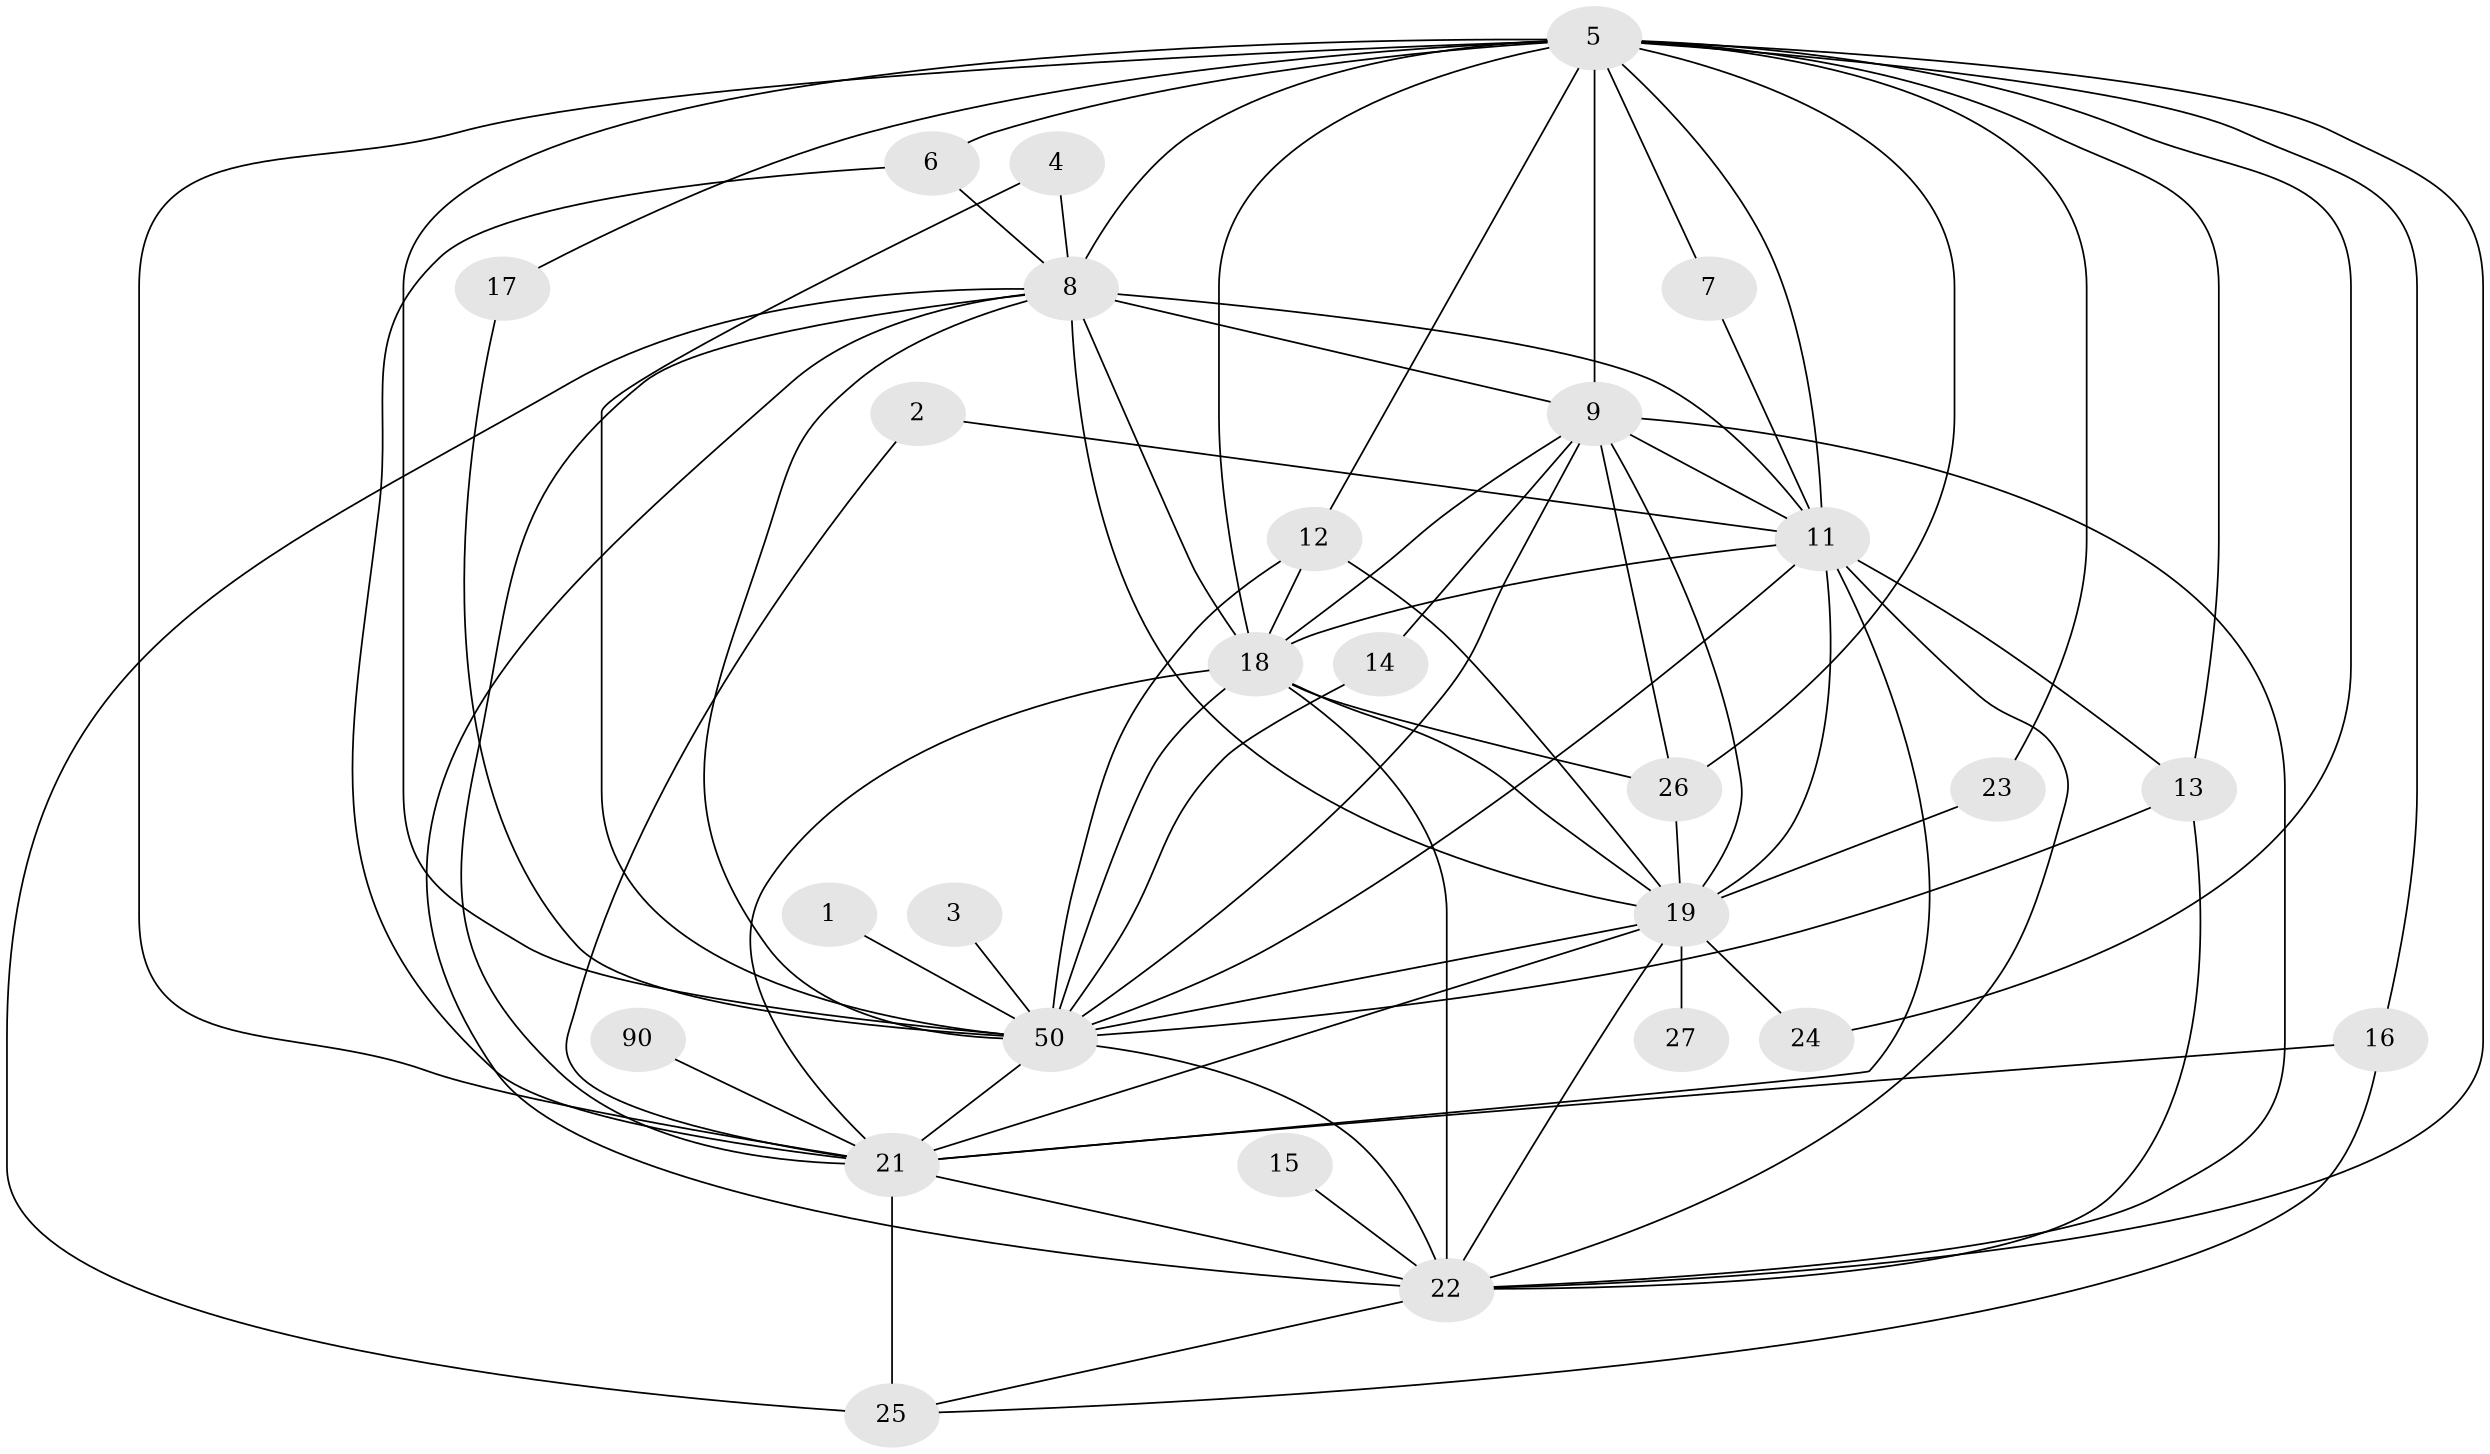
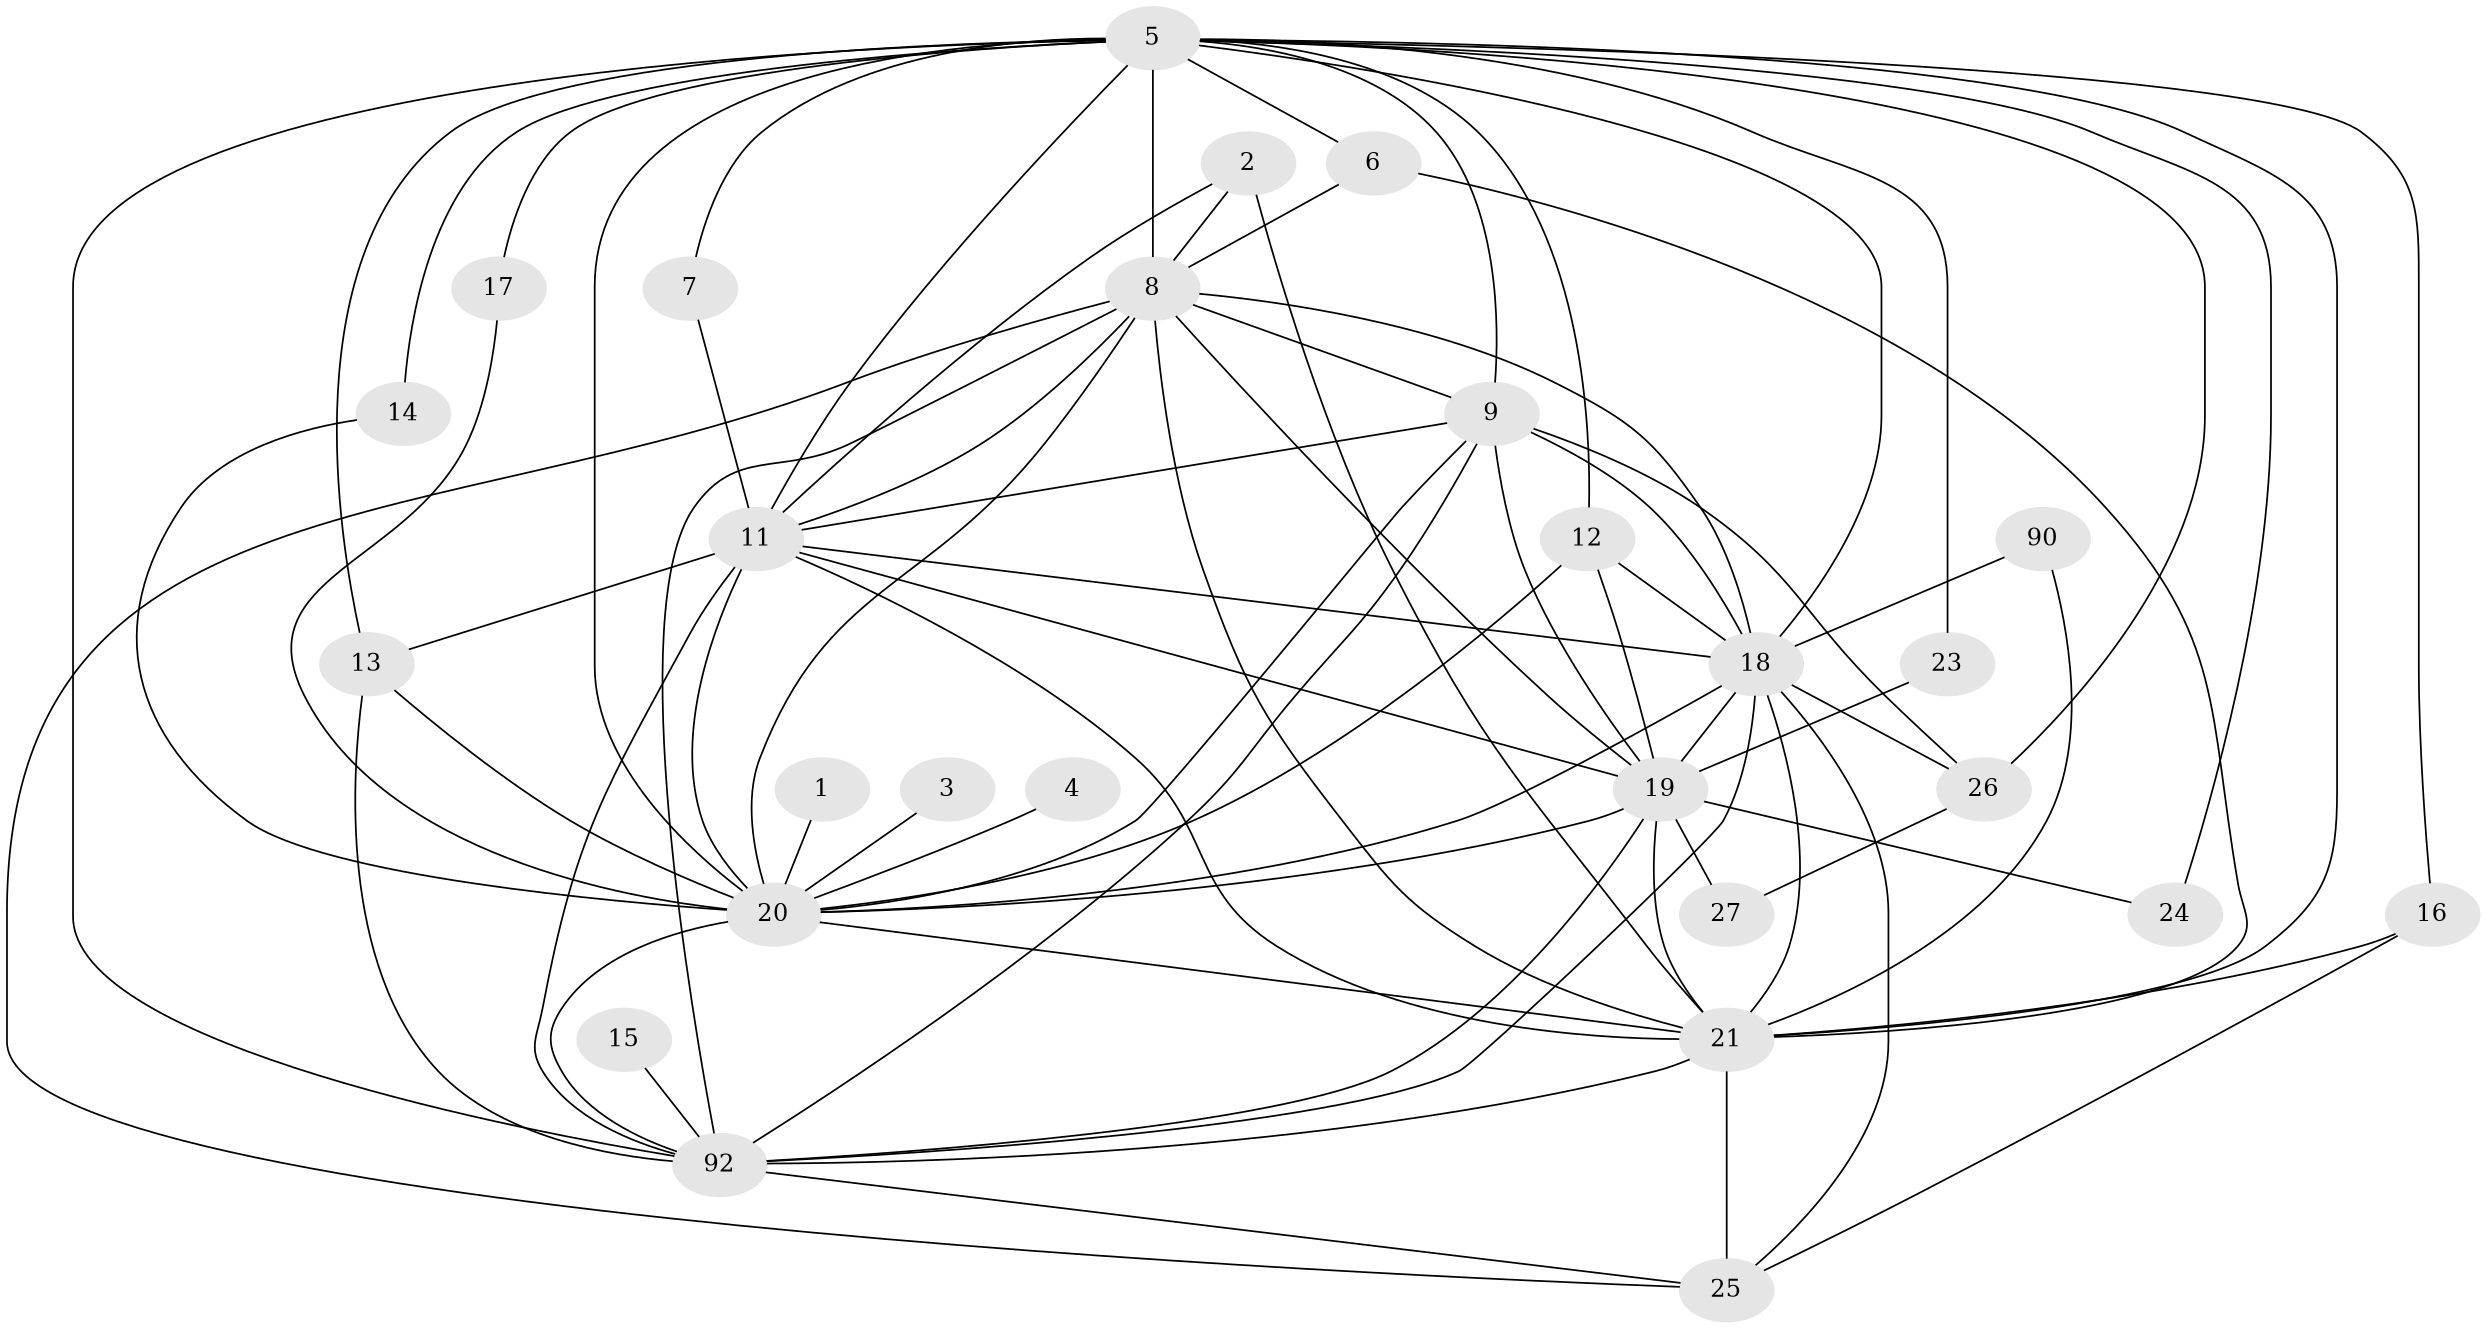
(1064, 226) -> (1201, 226)
(1488, 539) -> (624, 94)
none -> (1900, 602)
(1678, 852) -> (1855, 852)
none -> (1888, 986)
(1050, 1040) -> (774, 915)
(1447, 1290) -> (720, 1165)
